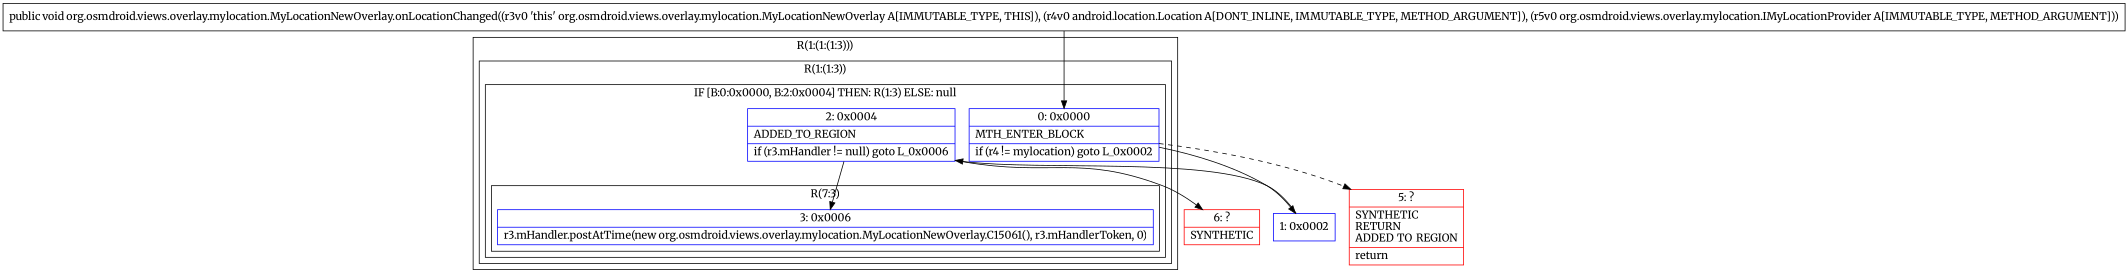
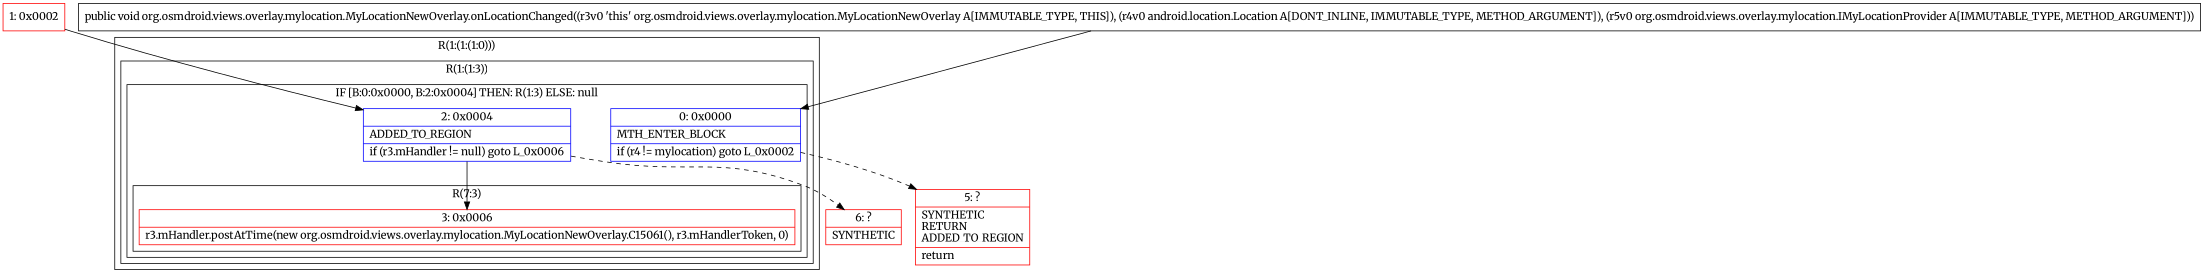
(825, 46) -> (467, 46)
(1230, 168) -> none
(1110, 171) -> (708, 167)
(825, 227) -> (467, 227)
(1304, 227) -> (34, 17)
